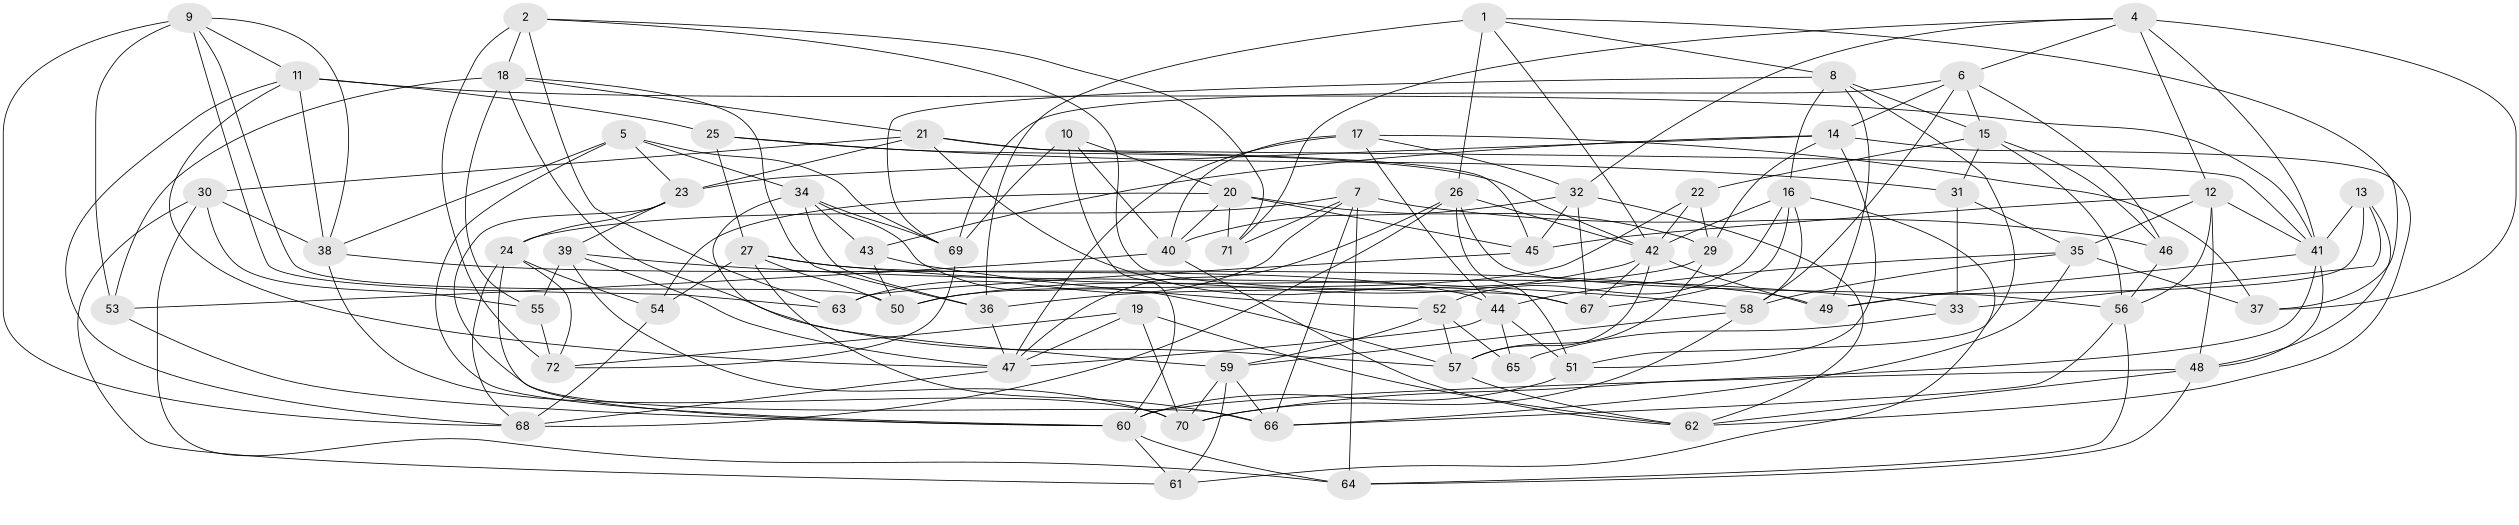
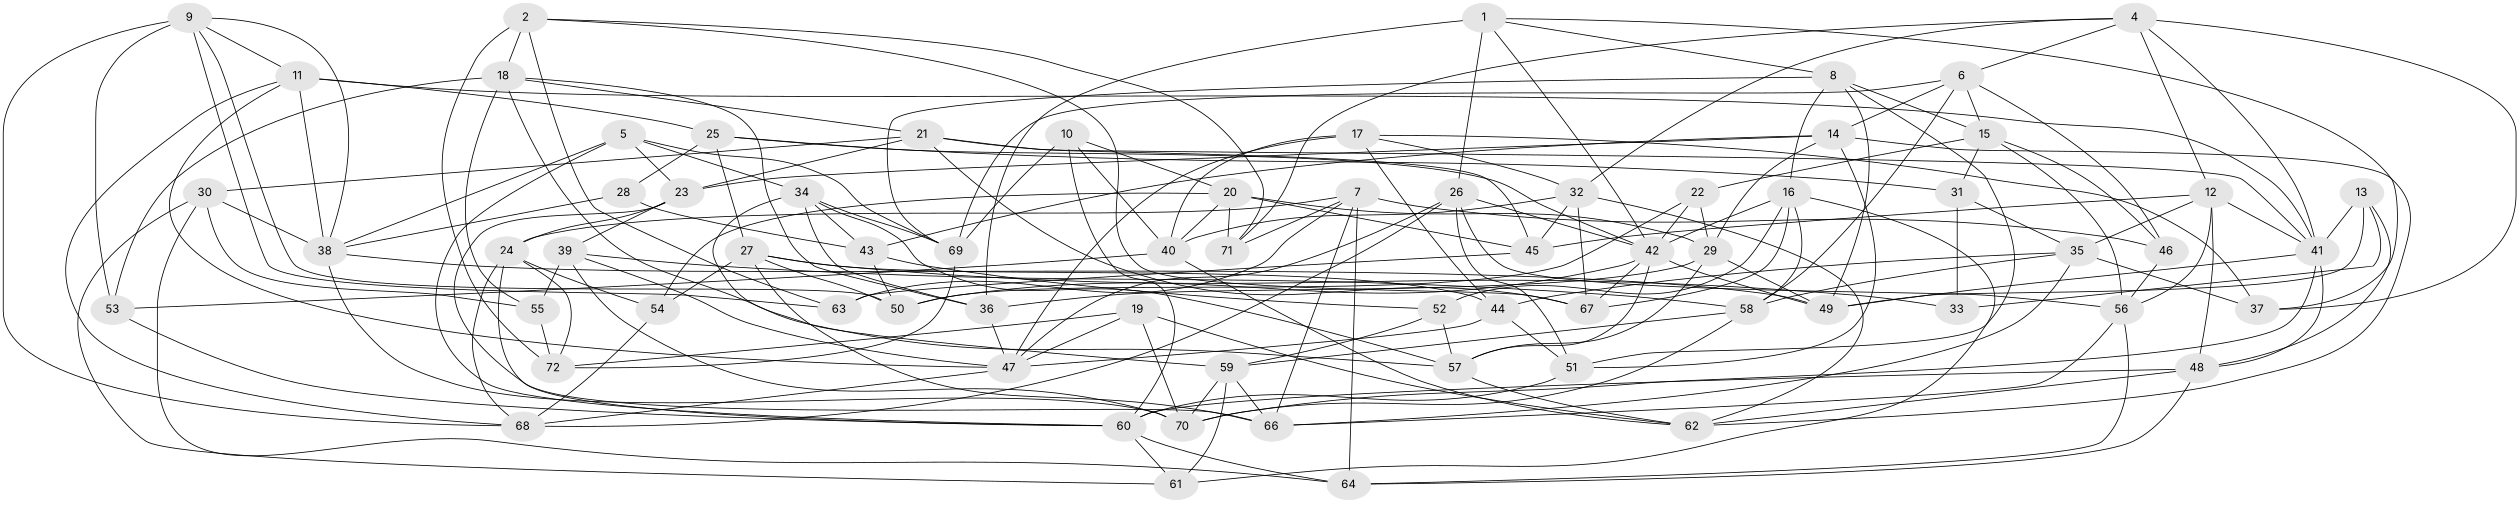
none -> (624, 193)
none -> (1769, 281)
(1514, 368) -> none
